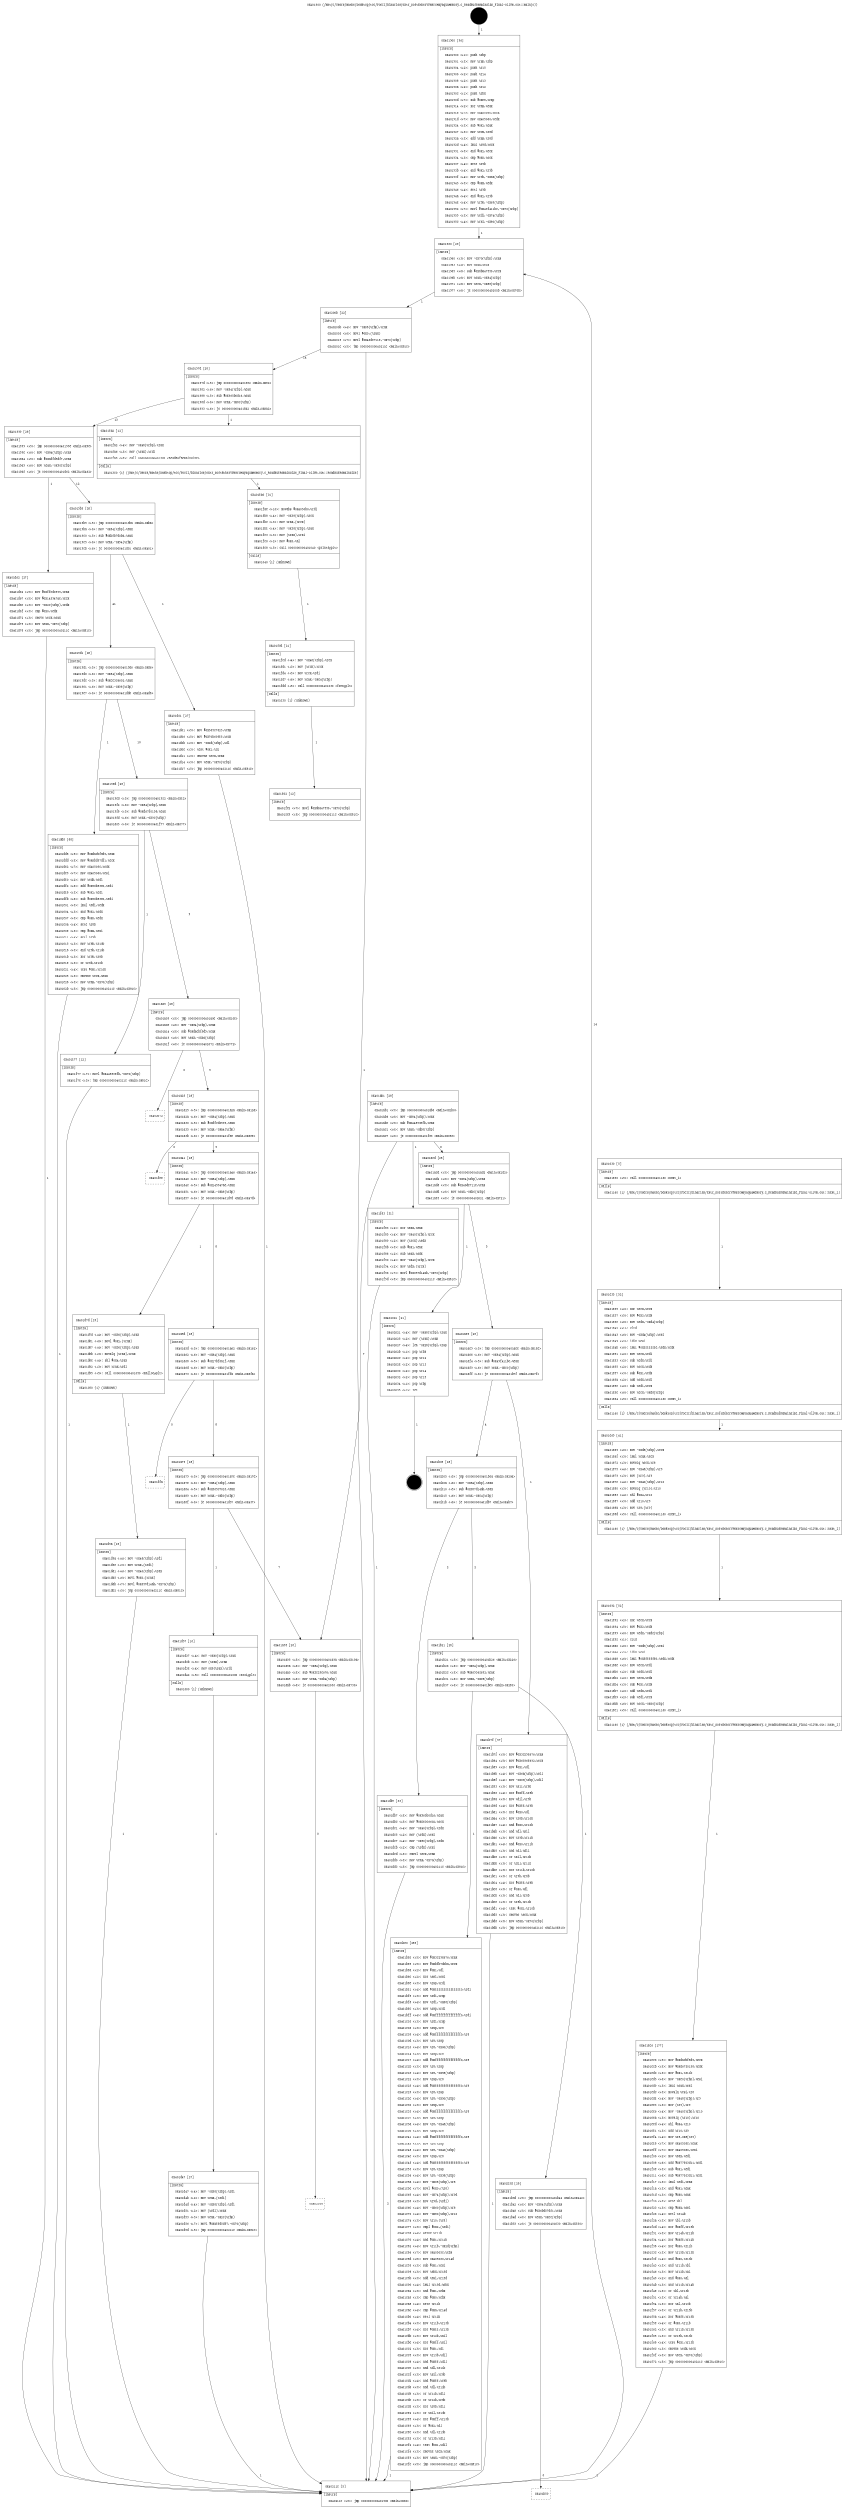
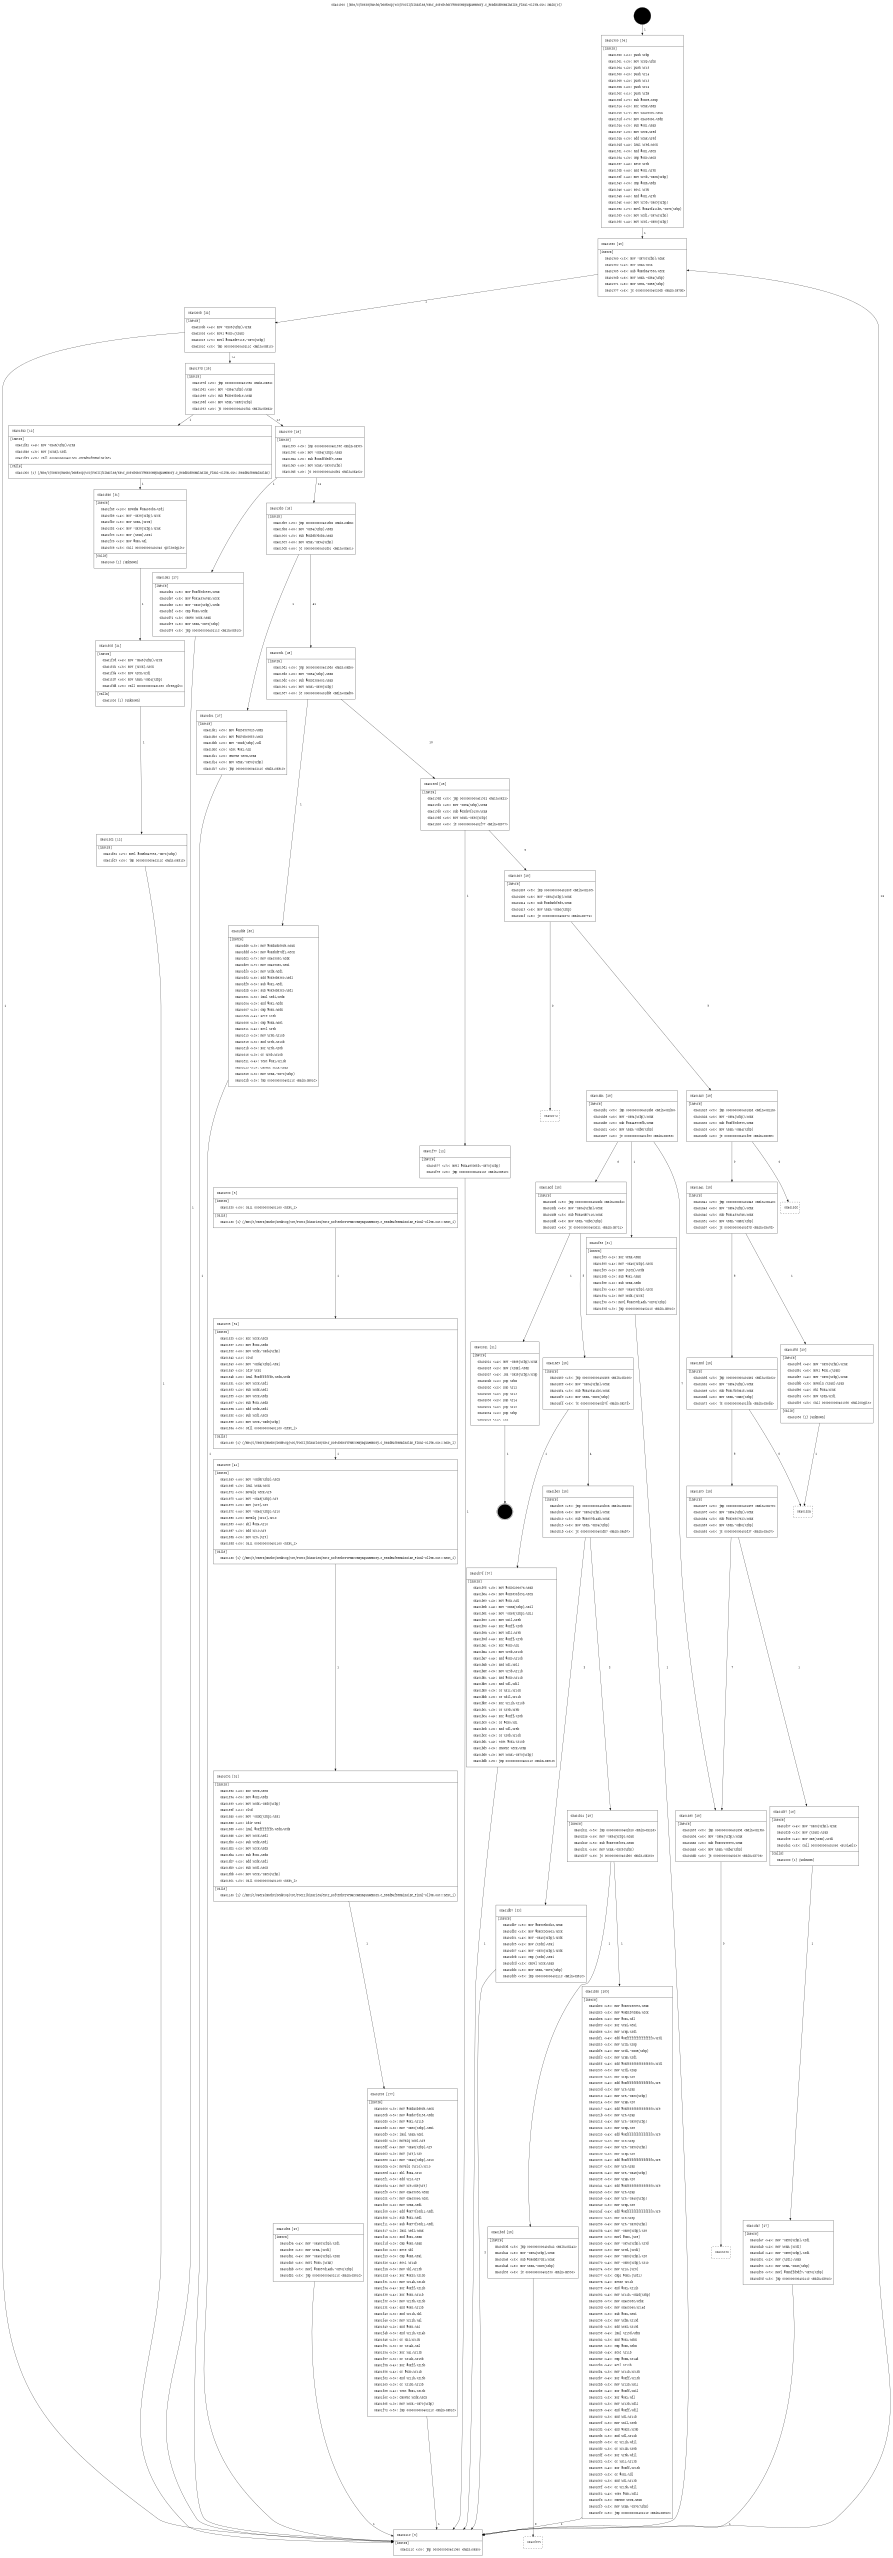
(130, 1465) -> (812, 1464)
none -> (161, 1806)
